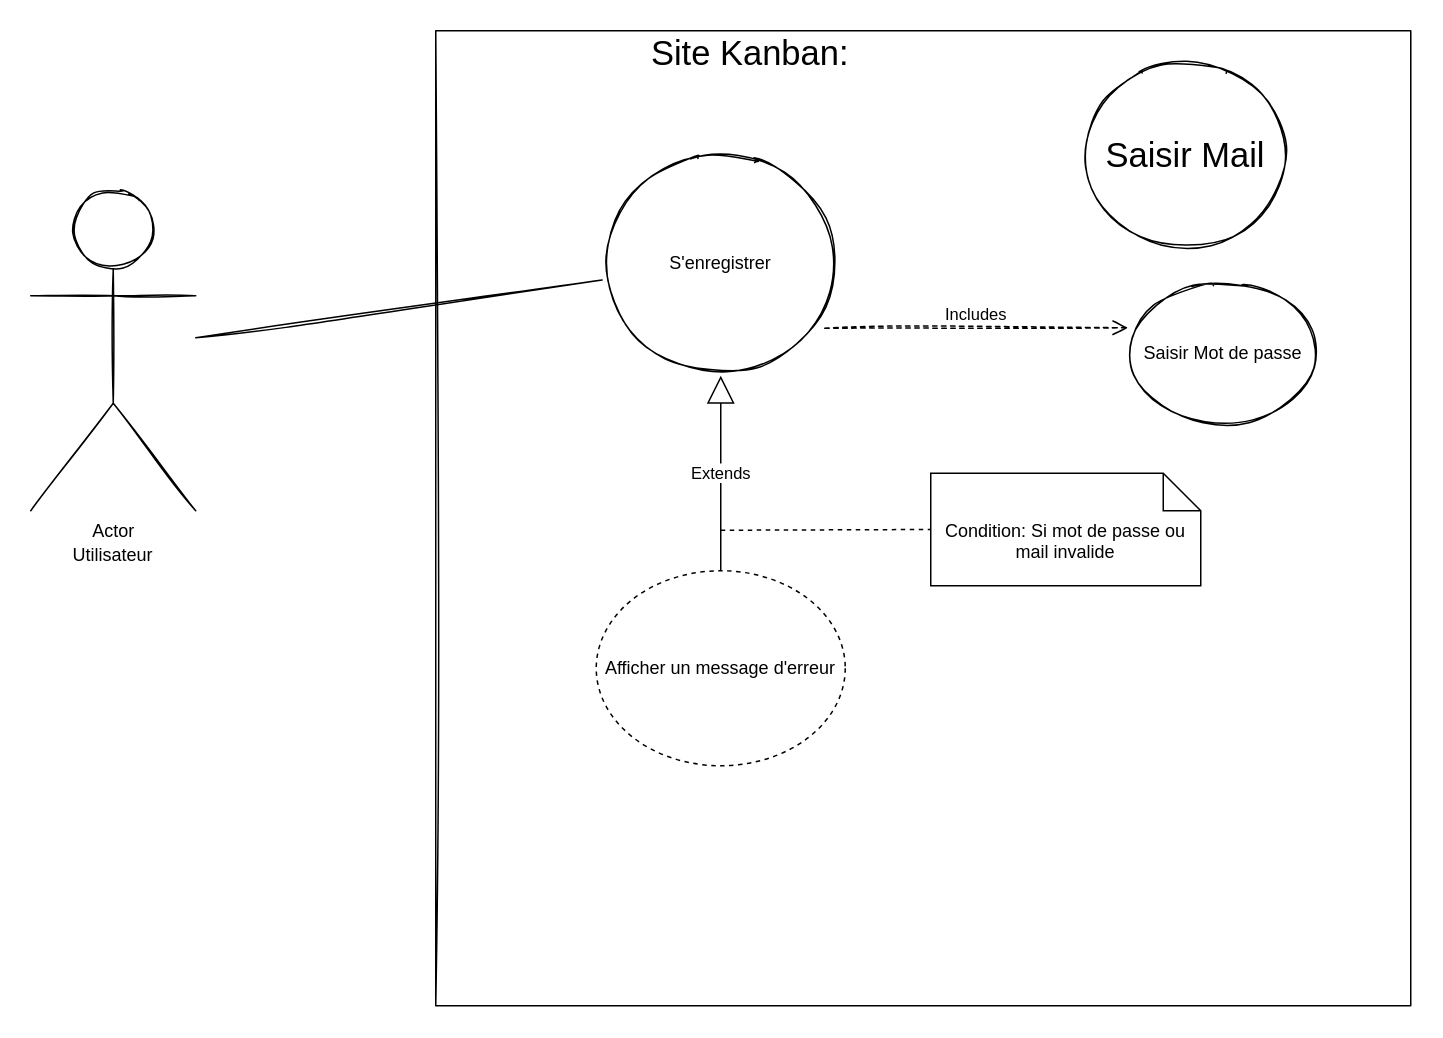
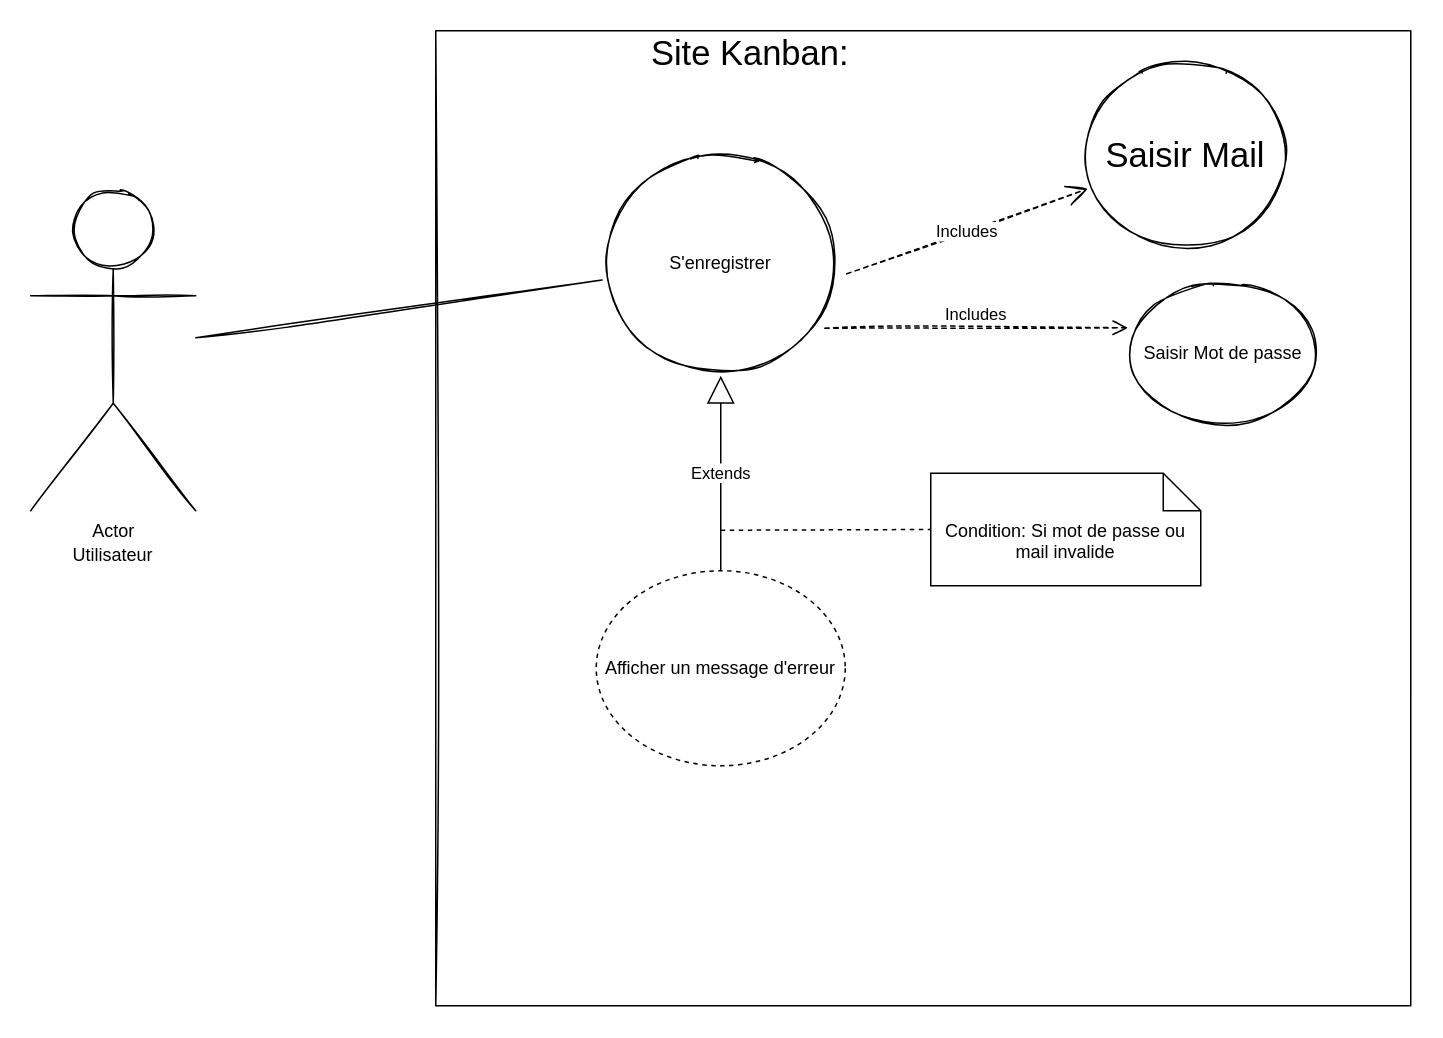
none -> (915, 250)
